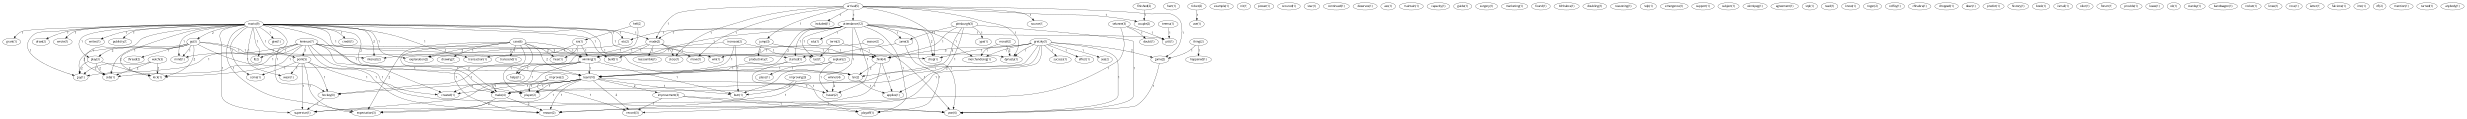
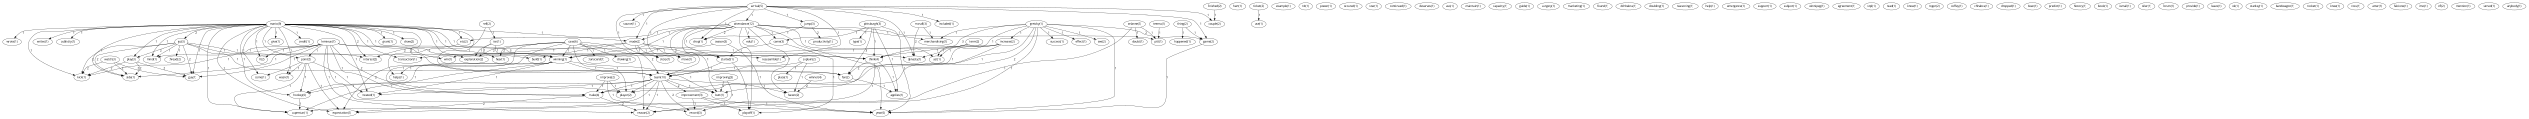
none -> (836, 33)
(984, 49) -> (1020, 31)
